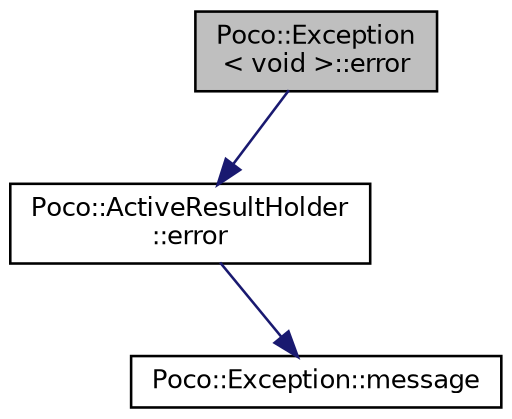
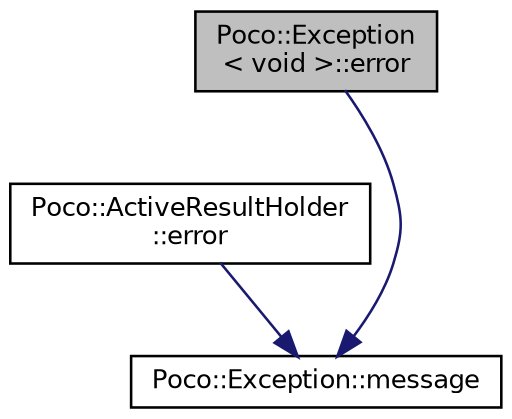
(261, 127) -> (400, 213)
